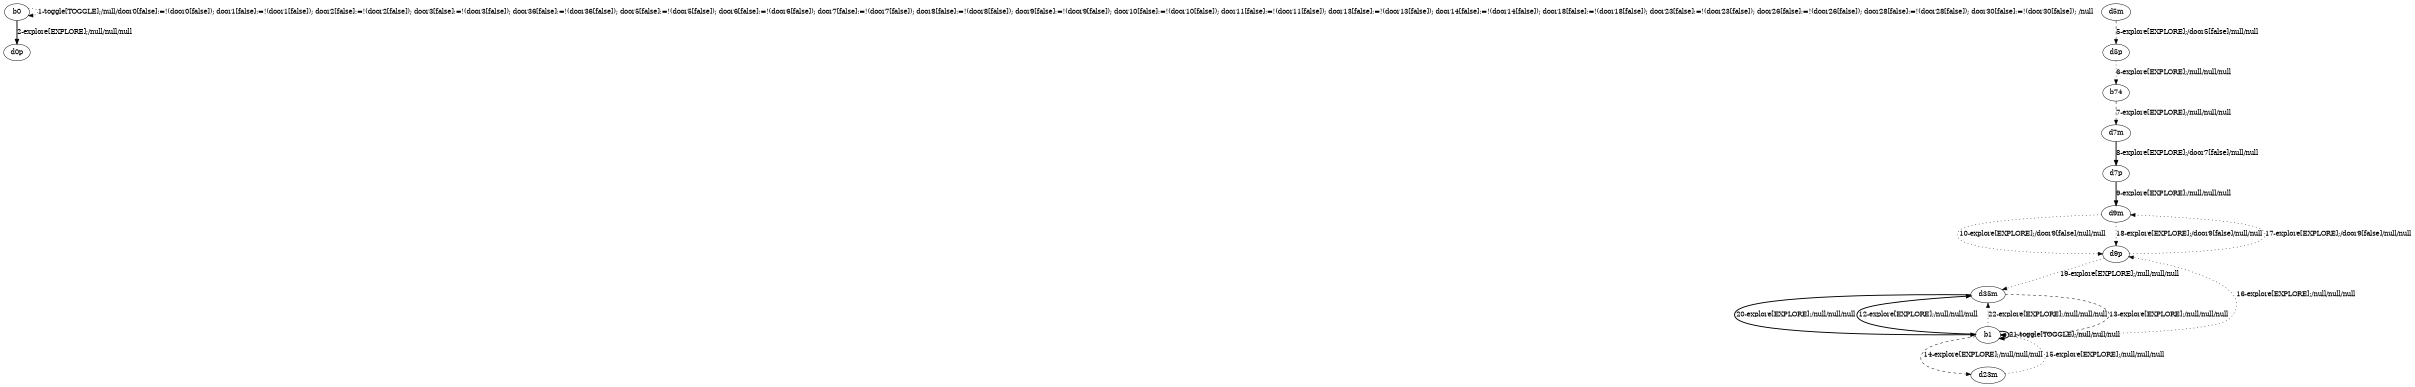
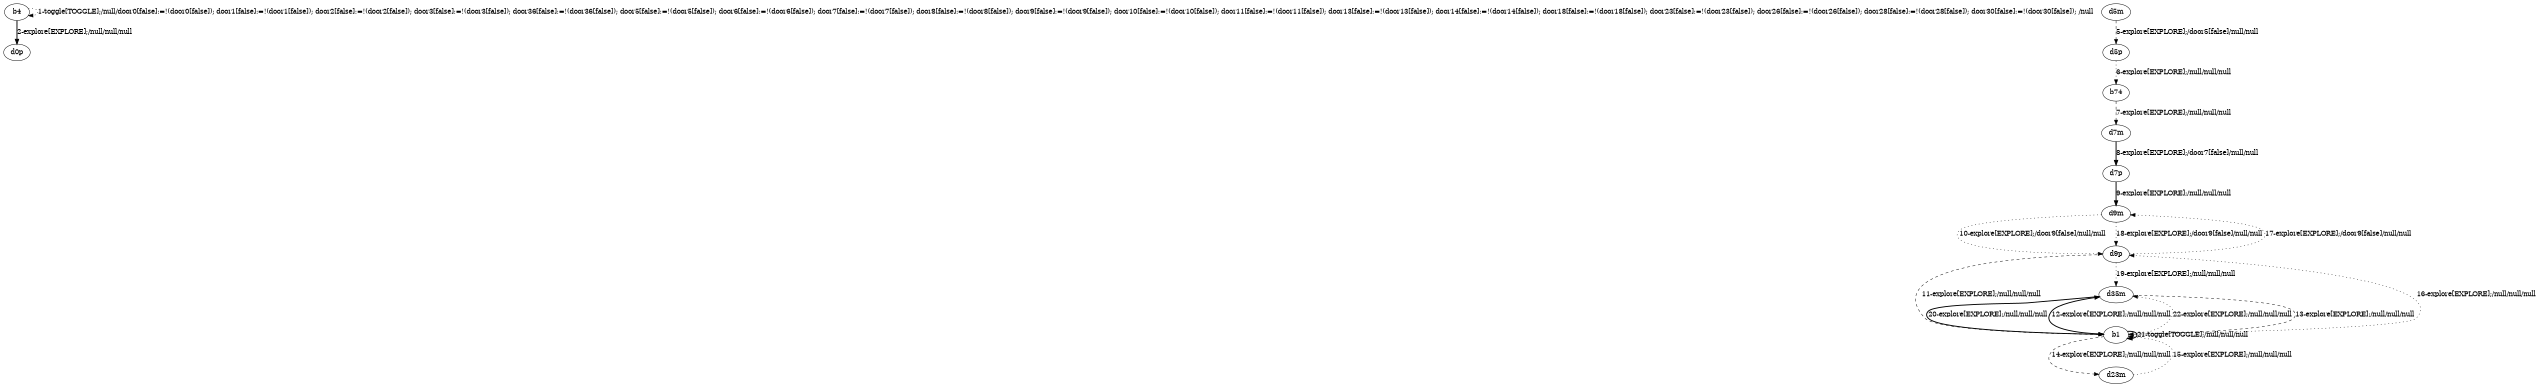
(17, 12) -> (17, 12)
none -> (1916, 298)
